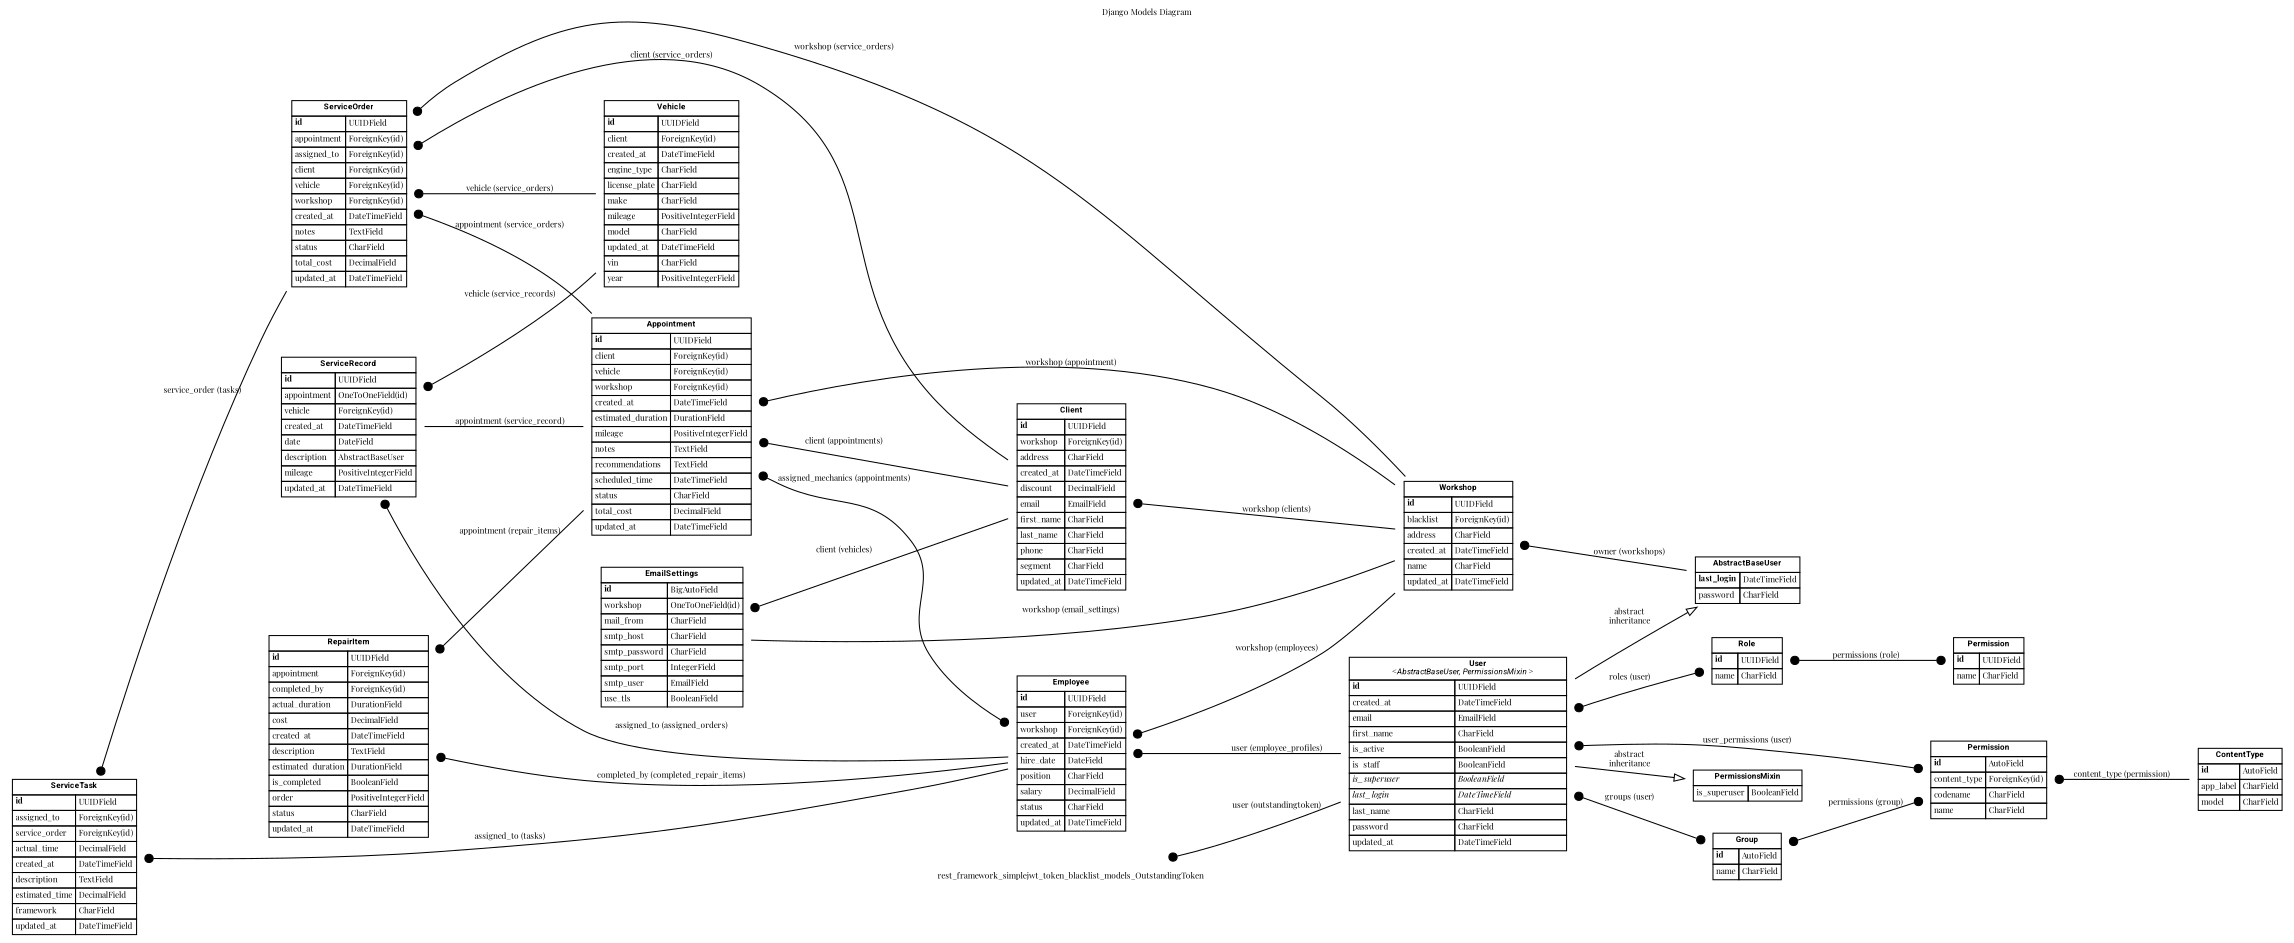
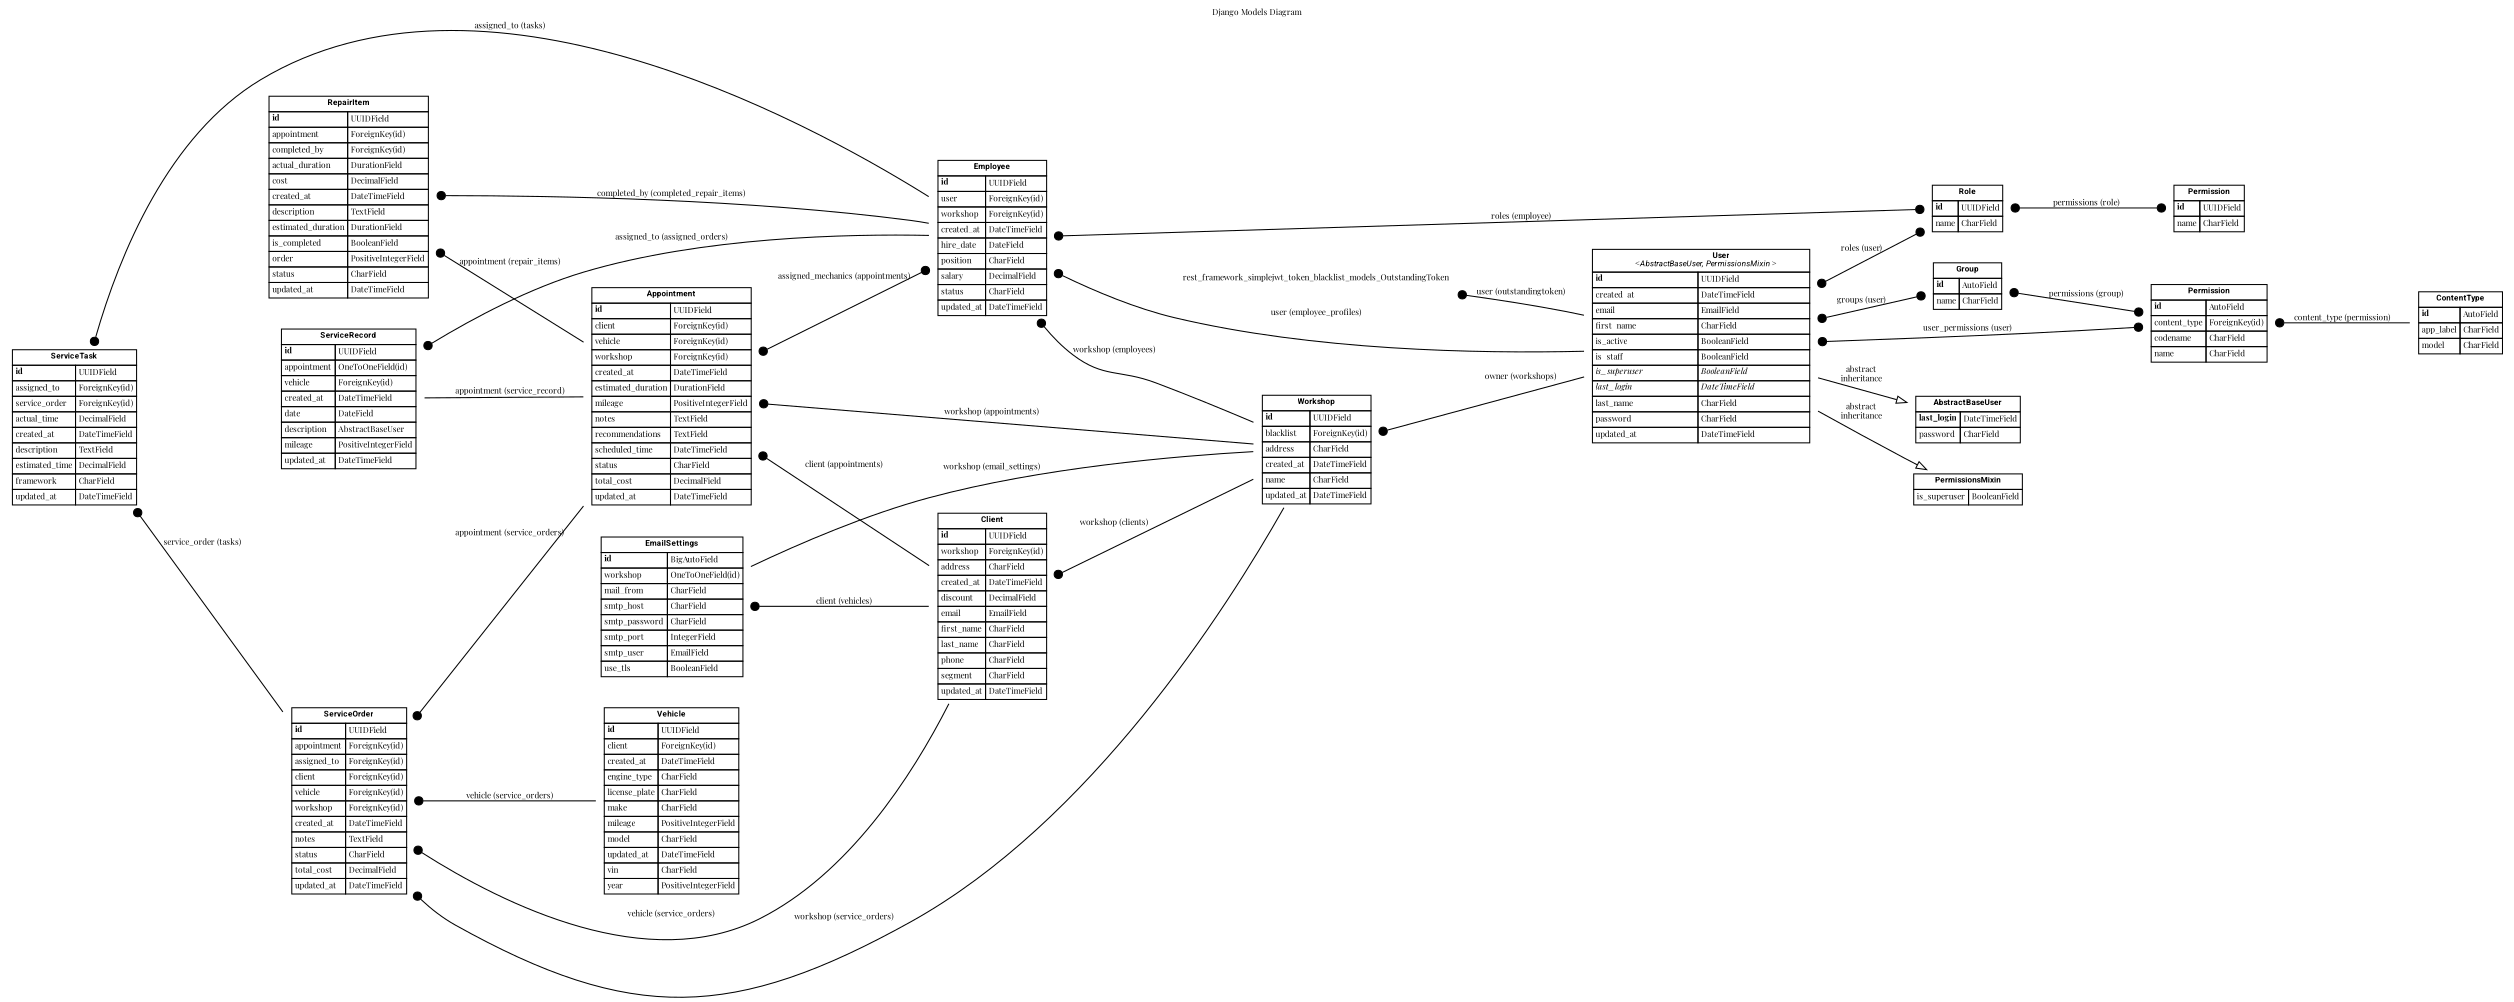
(672, 56) -> (672, 914)
none -> (1489, 223)
(517, 333) -> none
(1071, 363) -> (992, 412)
(1608, 558) -> (1486, 404)
